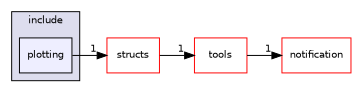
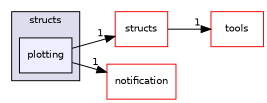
(46, 21) -> (46, 21)
(259, 55) -> (86, 66)
